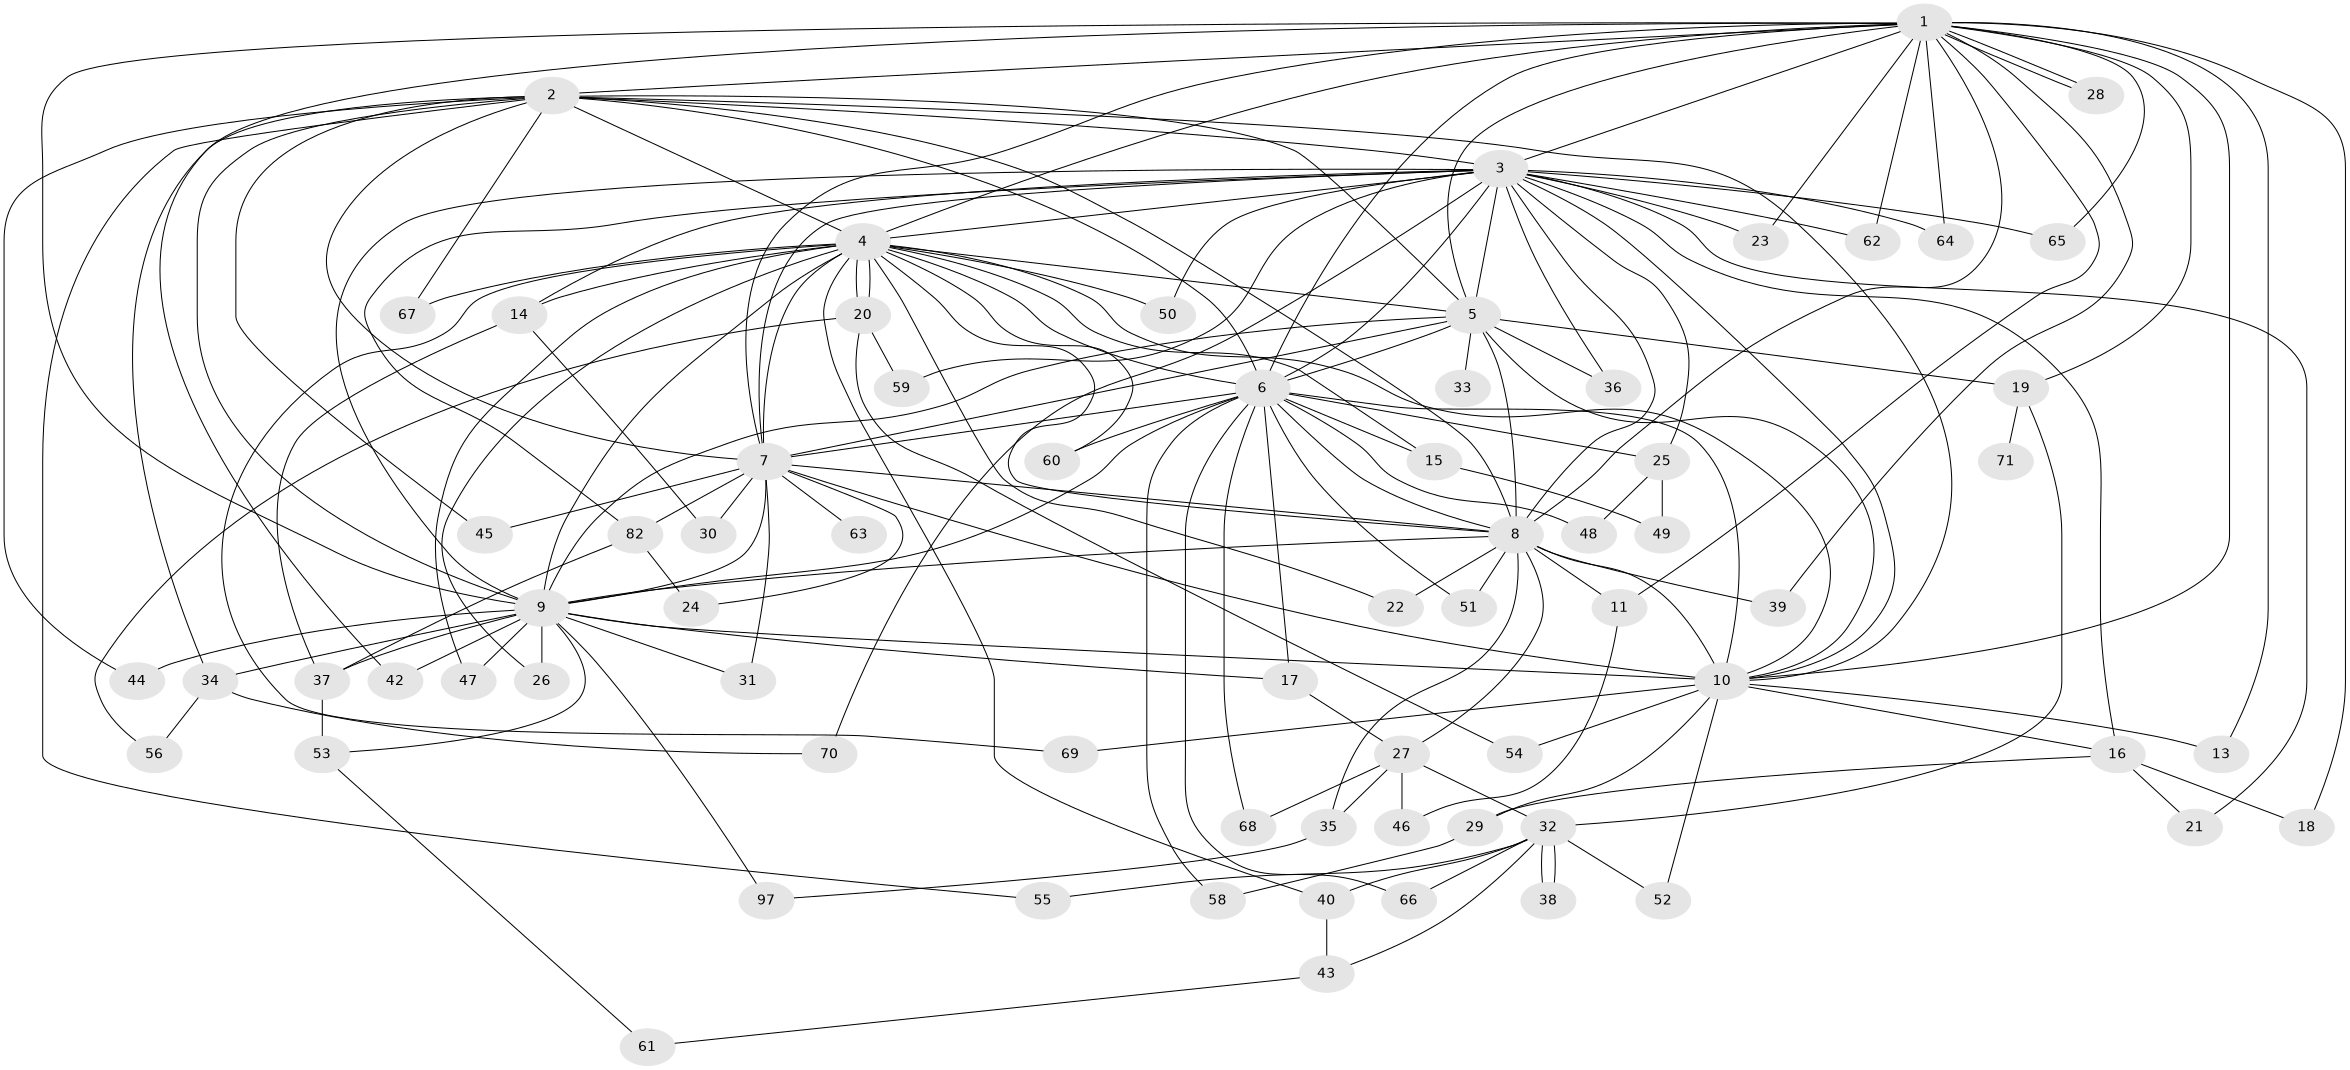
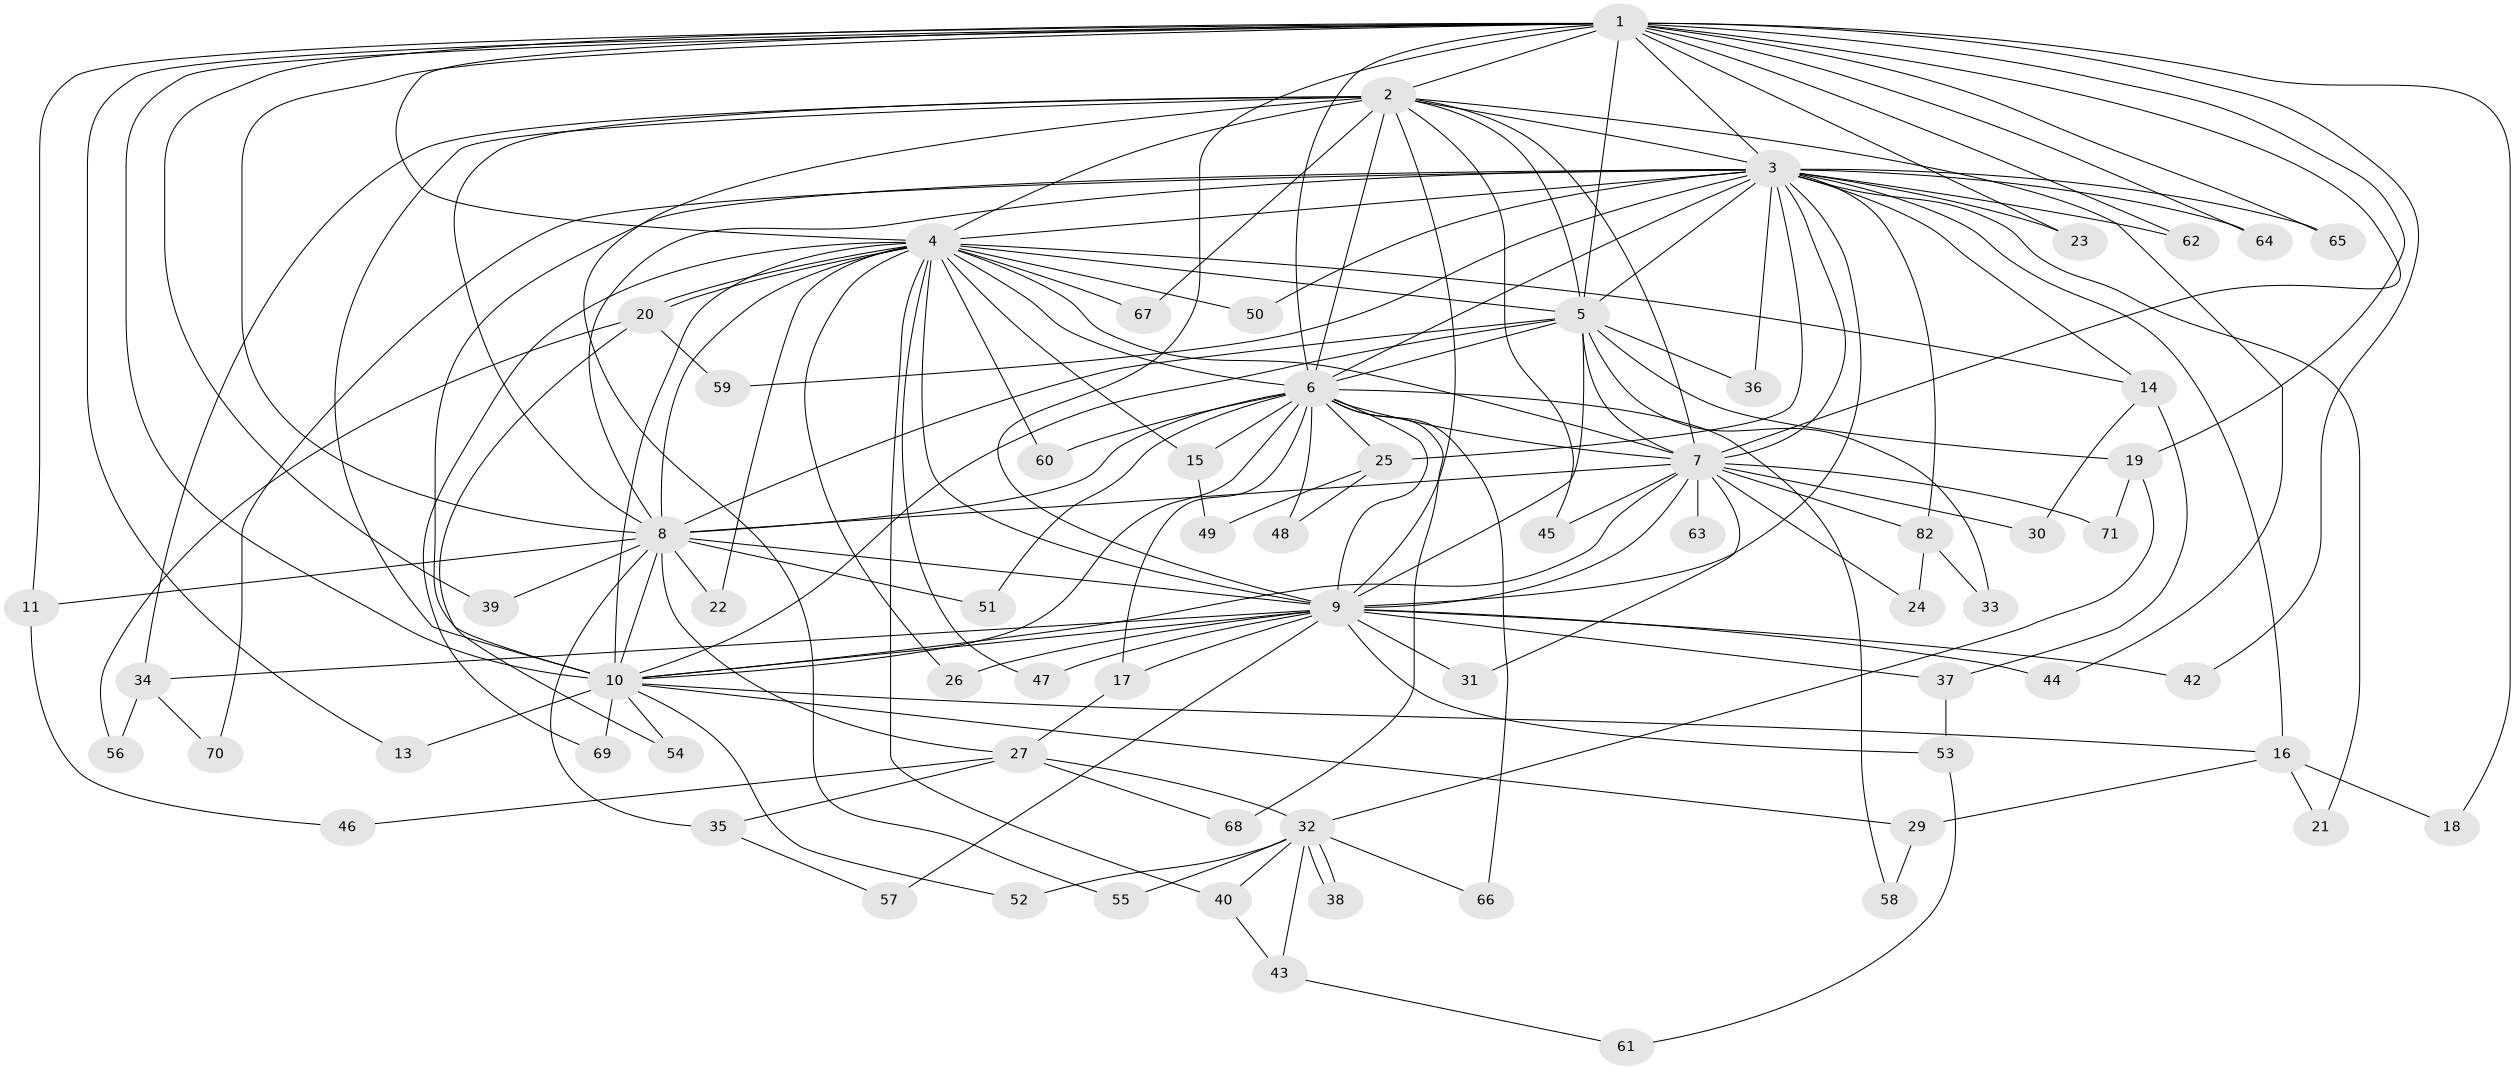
(2096, 96) -> none
none -> (1910, 482)
(476, 603) -> (1958, 571)
(767, 901) -> (890, 901)
